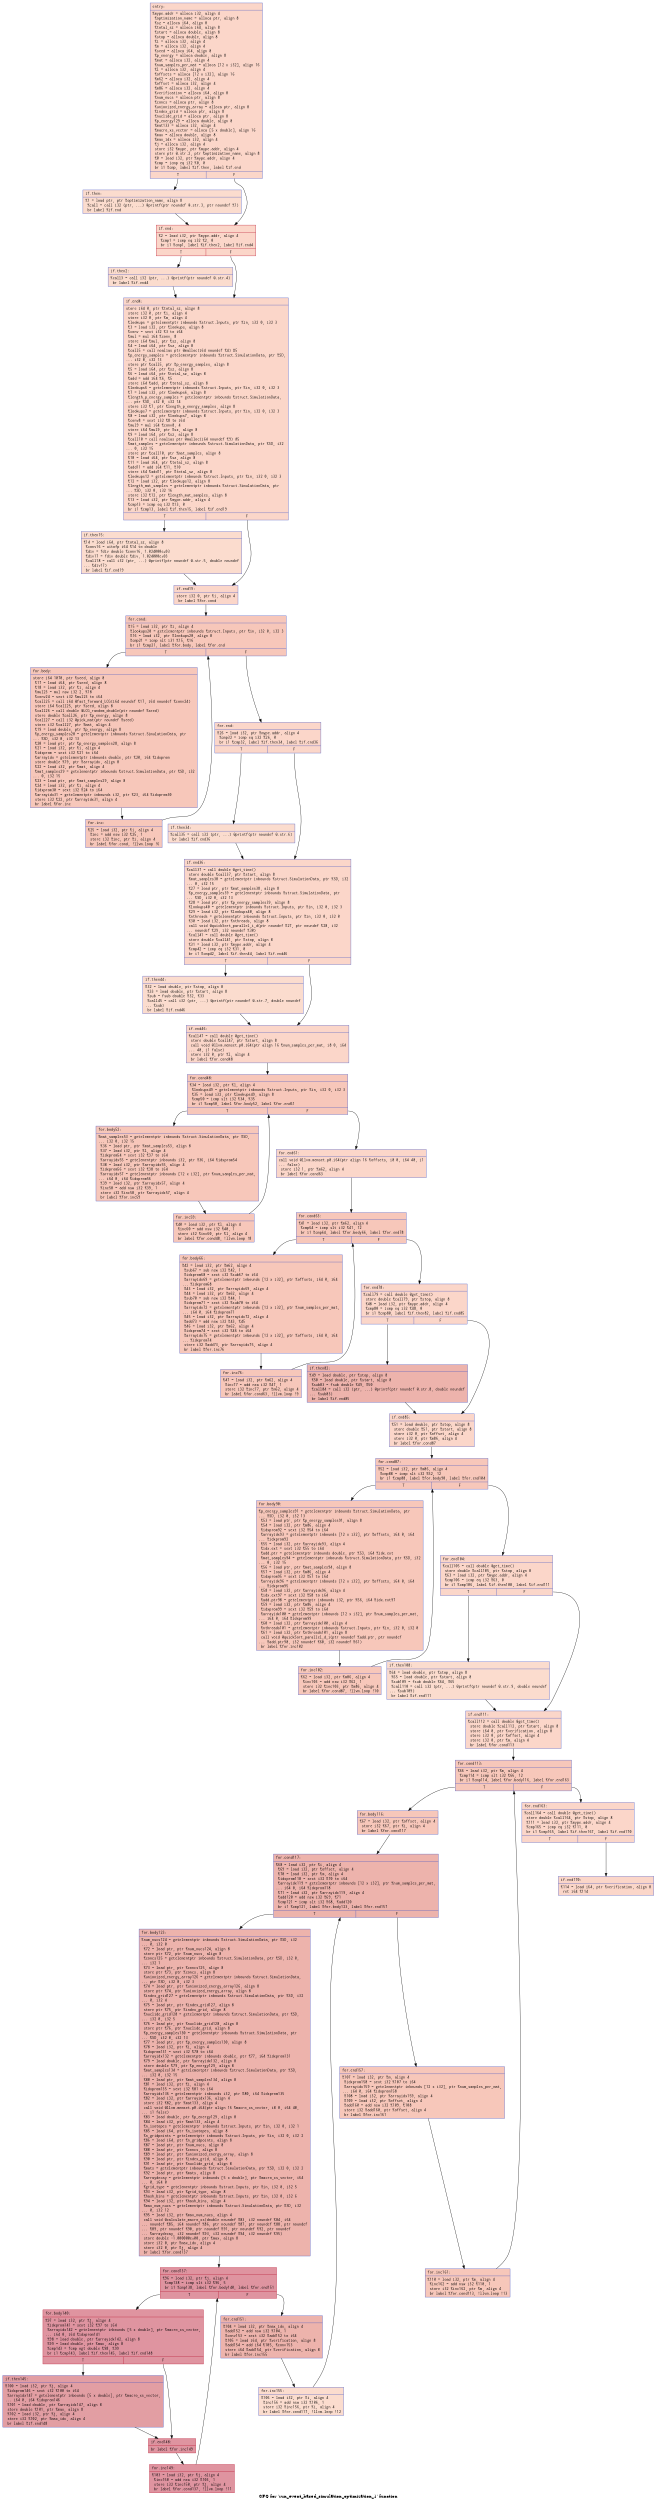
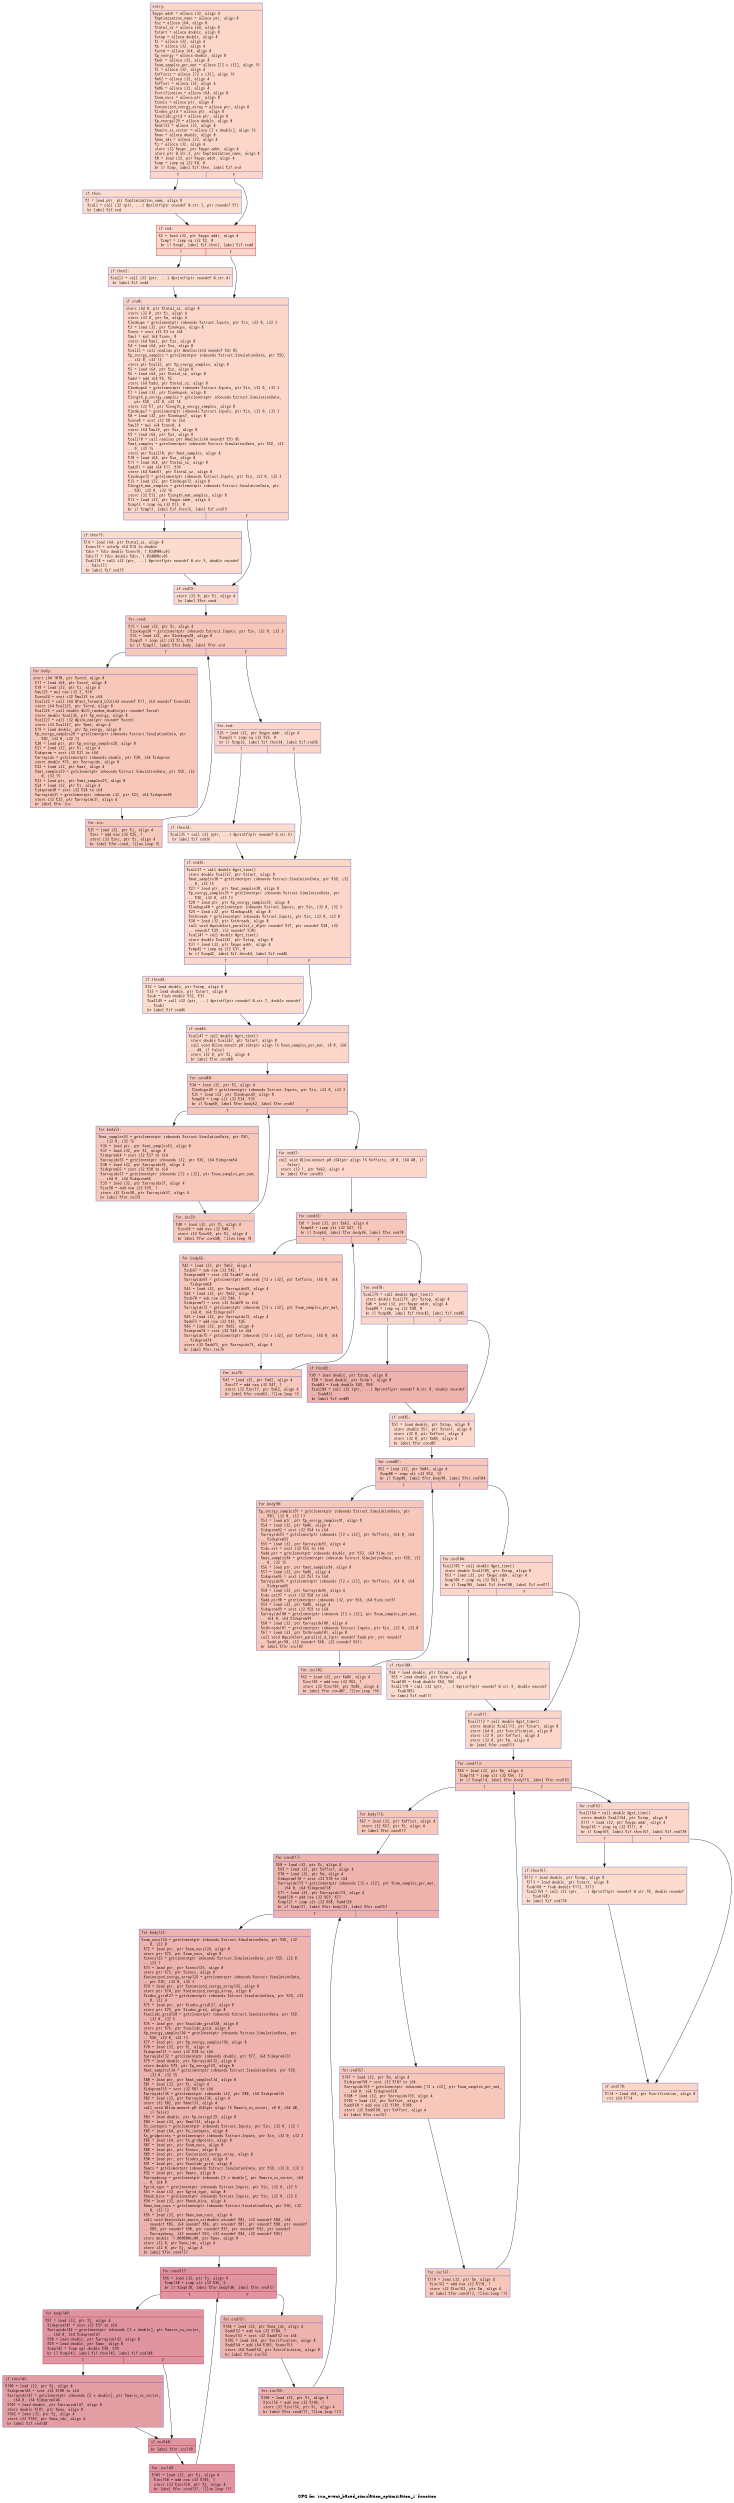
(161, 640) -> (161, 640)
none -> (604, 1886)
(301, 2401) -> (301, 2401)
